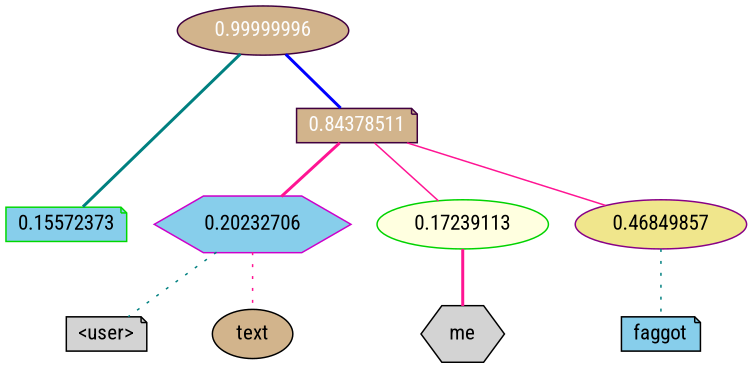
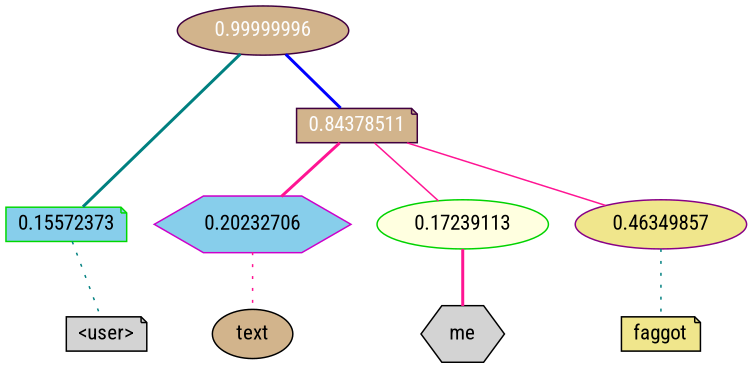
(661, 224) -> (661, 224)
(172, 284) -> (86, 279)
(661, 334) -> (661, 334)
